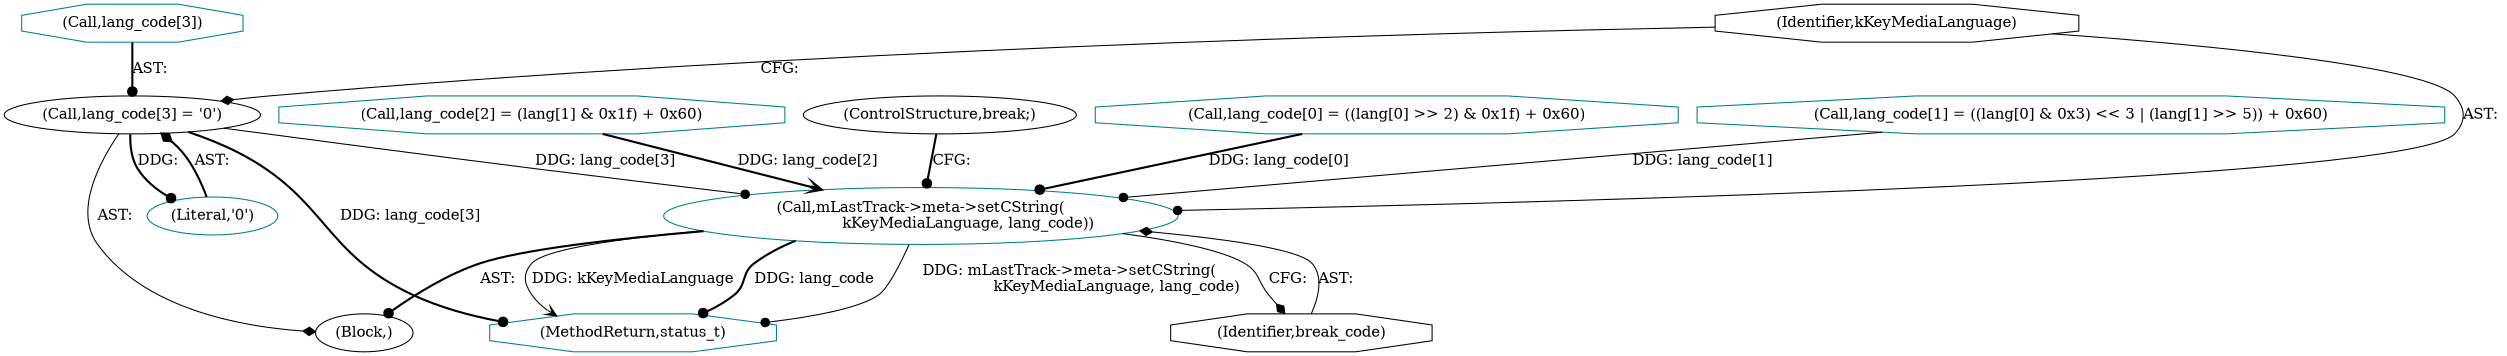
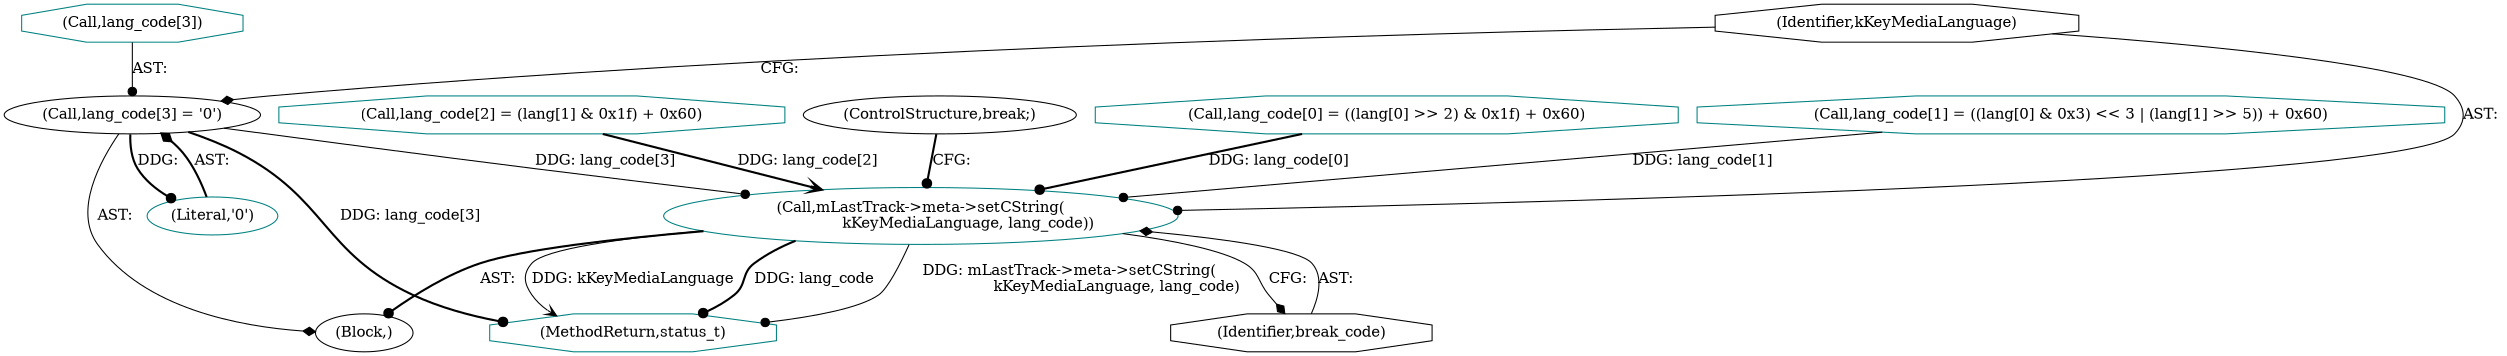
(132, 65) -> (132, 65)
